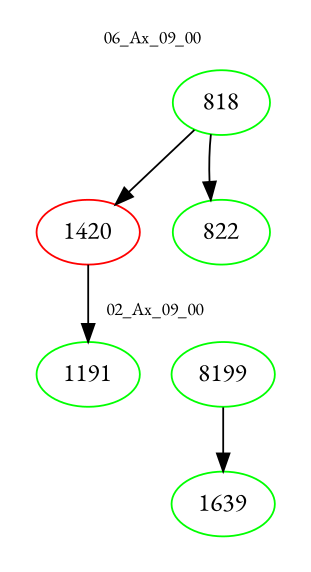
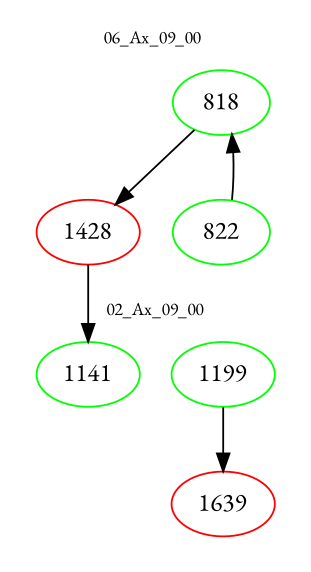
(209, 158) -> (233, 176)
(88, 232) -> (88, 232)
(88, 374) -> (88, 374)
(223, 374) -> (223, 374)
(223, 504) -> (223, 504)
